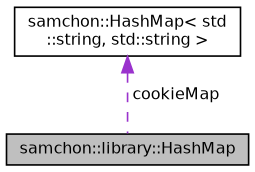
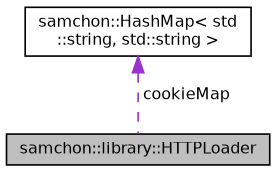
(128, 150) -> (138, 150)
